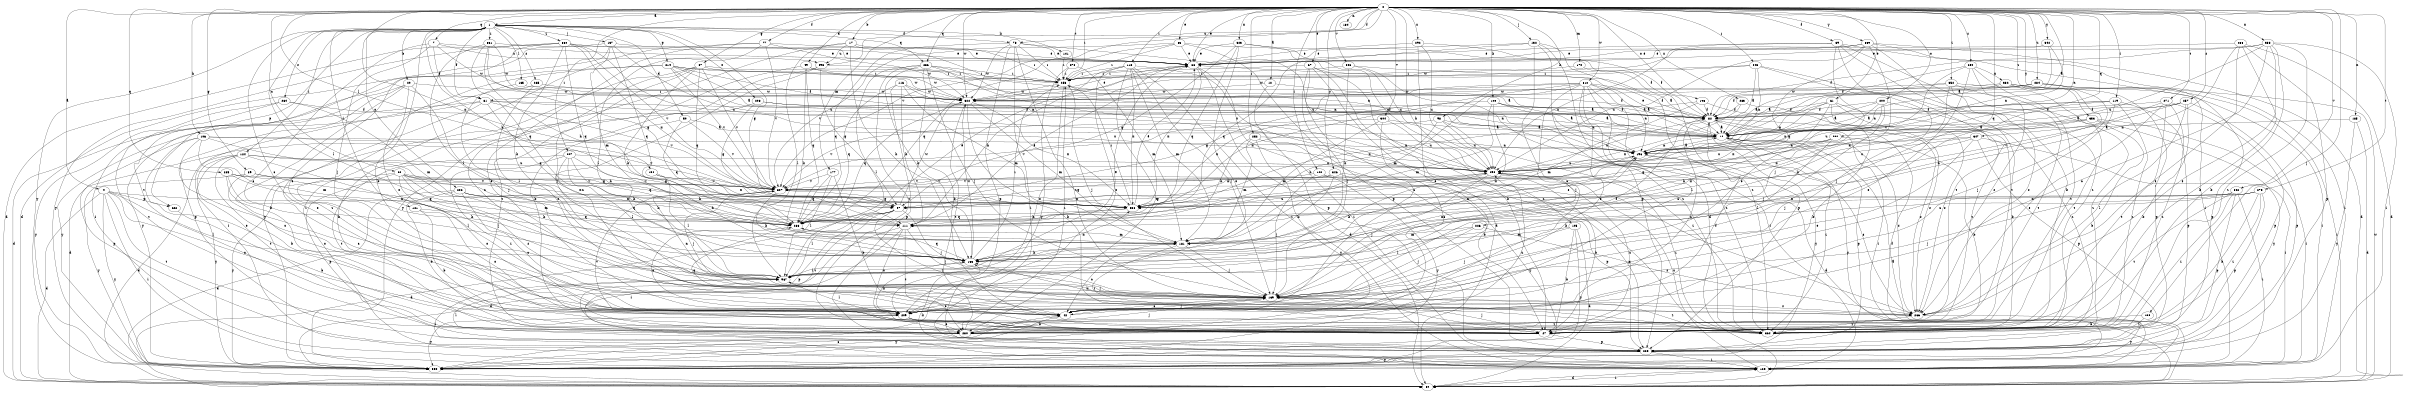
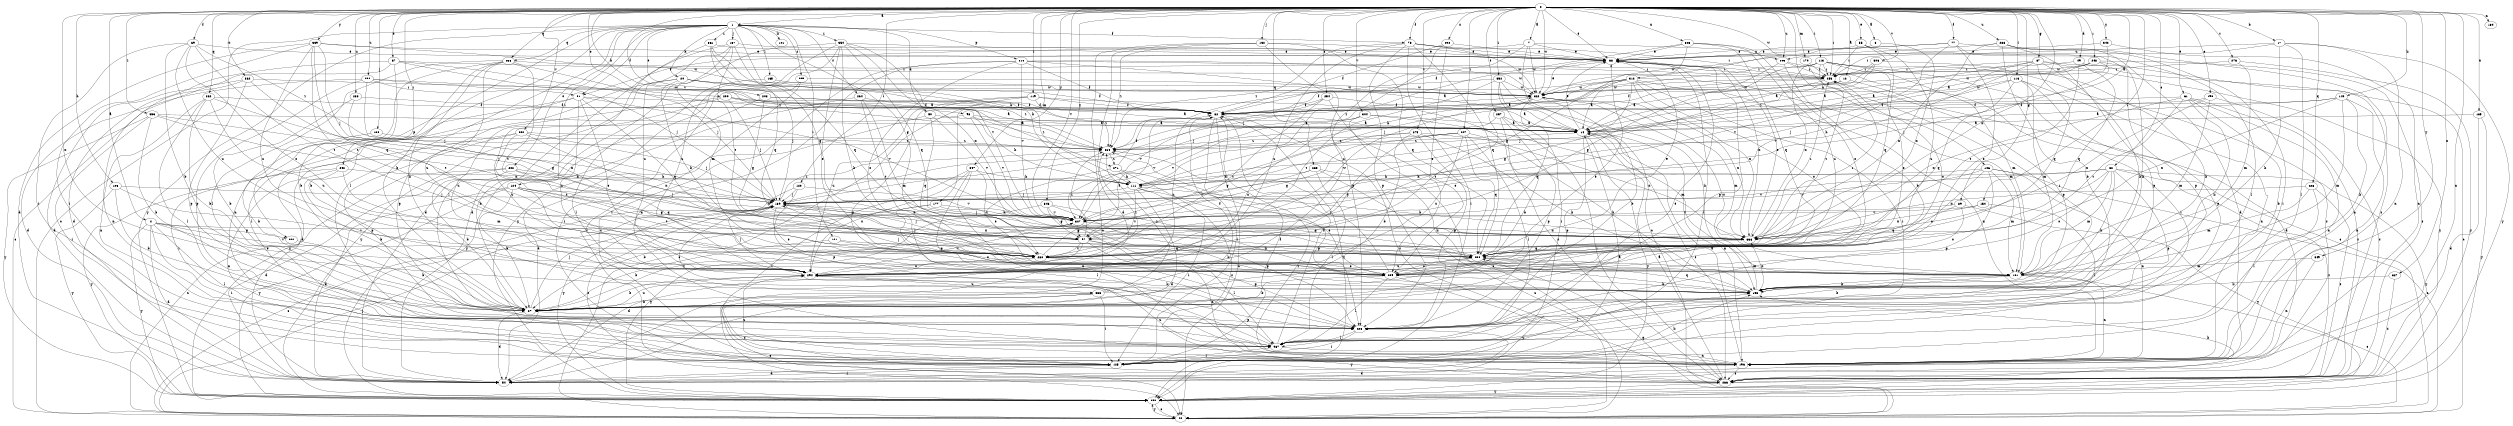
none -> (1775, 9)
none -> (1811, 9)
(481, 25) -> (1537, 25)
none -> (1876, 43)
(942, 52) -> none
(1063, 67) -> none
(1988, 72) -> (857, 9)
(1545, 74) -> (2059, 70)
(918, 79) -> none
(614, 94) -> none
(1950, 114) -> (488, 107)
(1888, 135) -> (953, 284)
(1255, 137) -> (342, 168)
(609, 164) -> (931, 93)
(811, 181) -> (1005, 213)
(558, 199) -> (587, 231)
(1519, 235) -> (361, 231)
(2337, 235) -> (55, 231)
(2376, 235) -> (28, 231)
none -> (1656, 257)
none -> (2317, 258)
(1518, 273) -> none
none -> (2395, 275)
(1094, 289) -> (1837, 293)
(2127, 306) -> (1112, 159)
(939, 324) -> (1156, 260)
(1565, 343) -> (499, 337)
